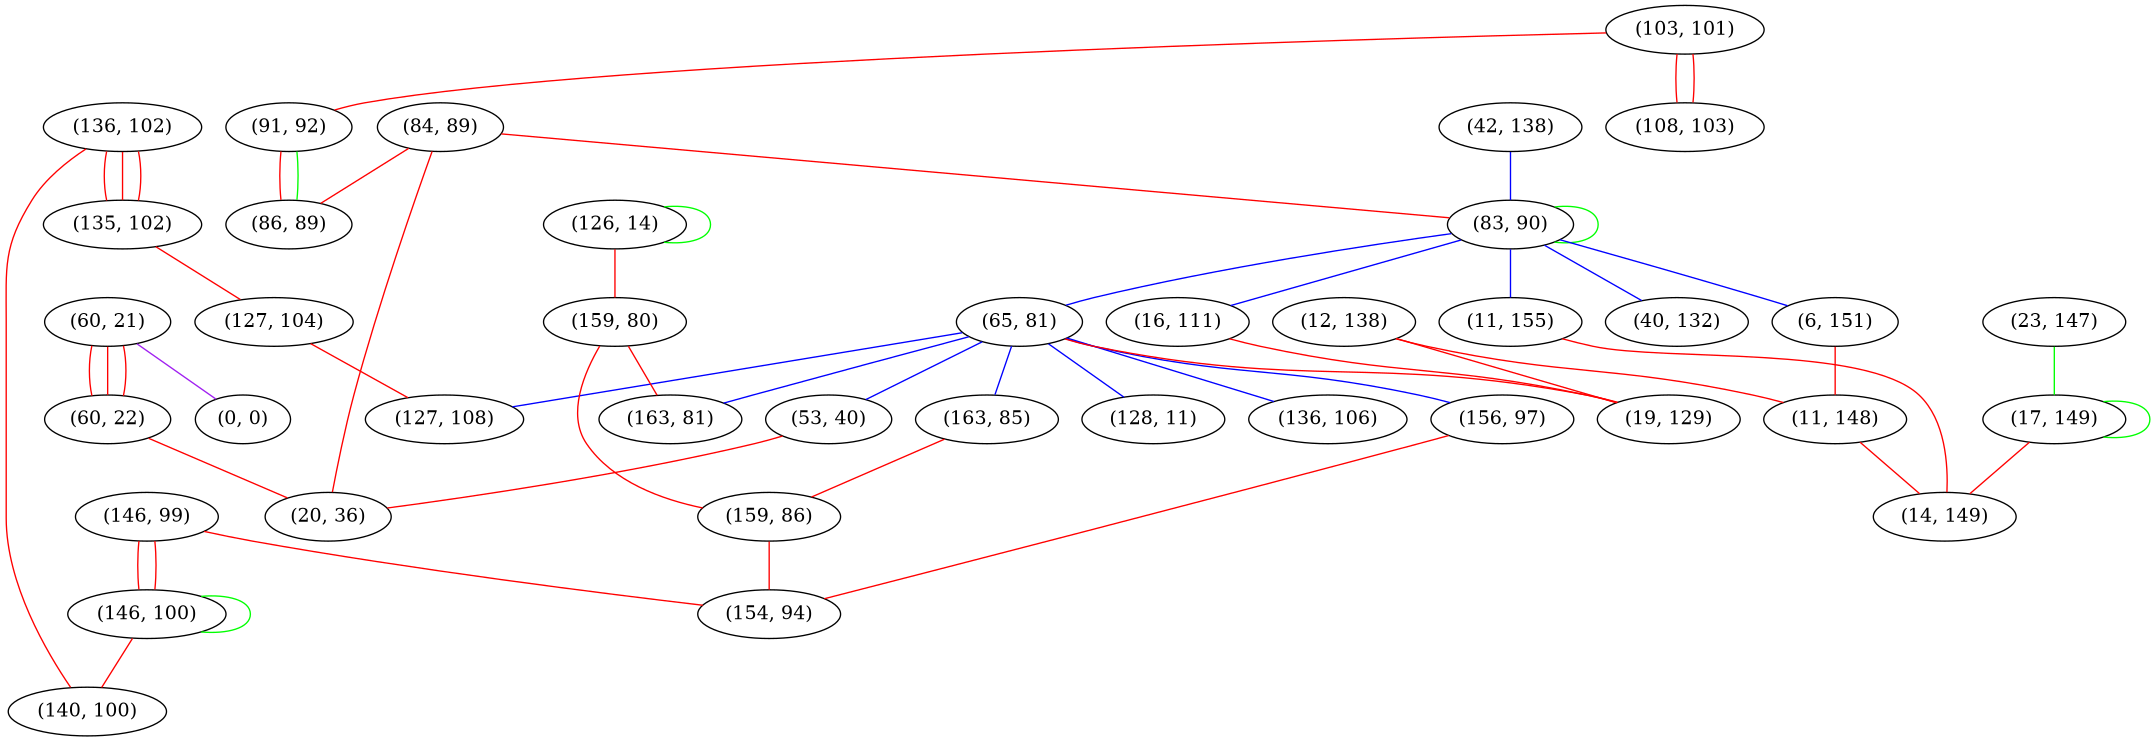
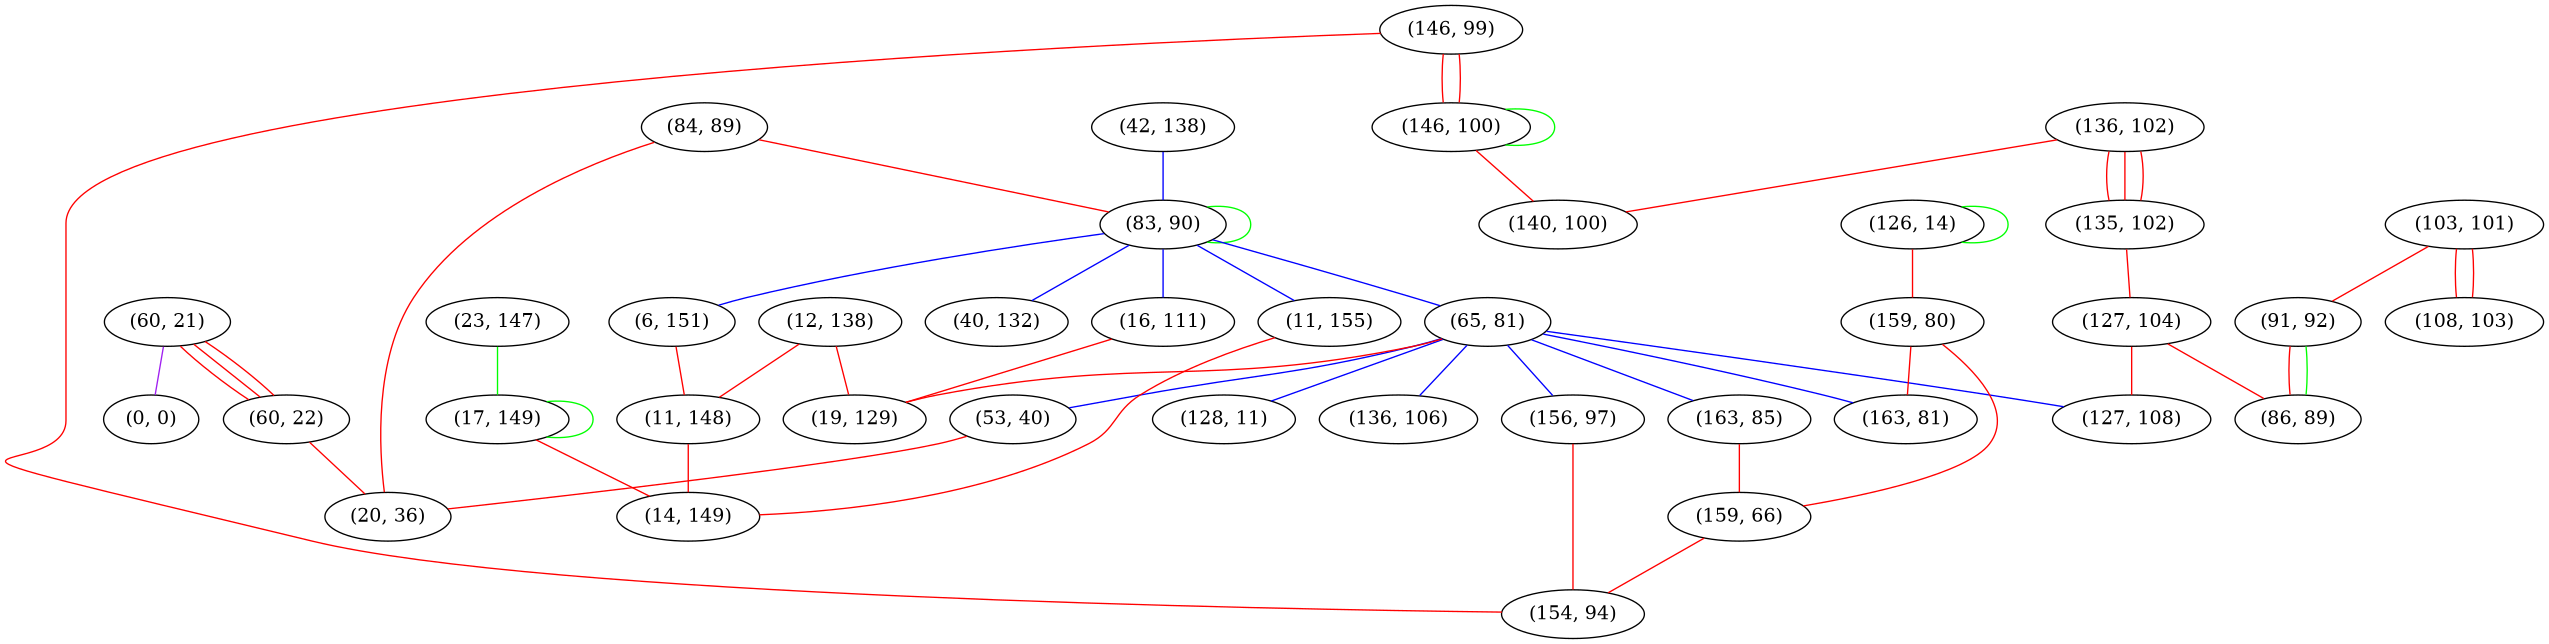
(365, 176) -> (2216, 371)
(769, 517) -> (1739, 517)
